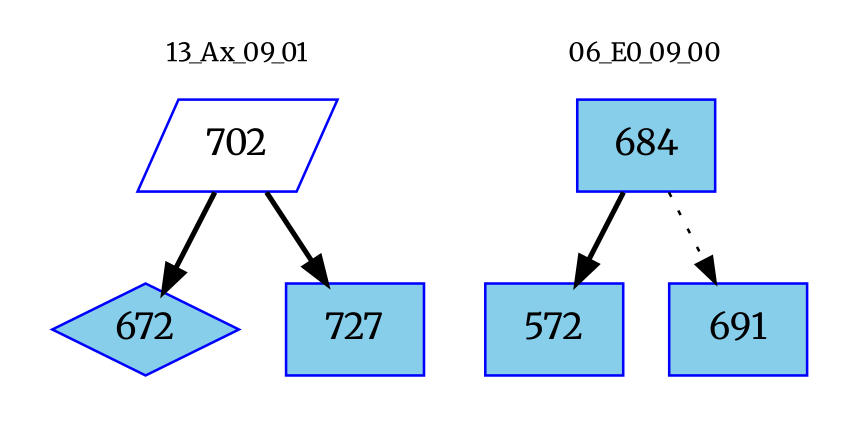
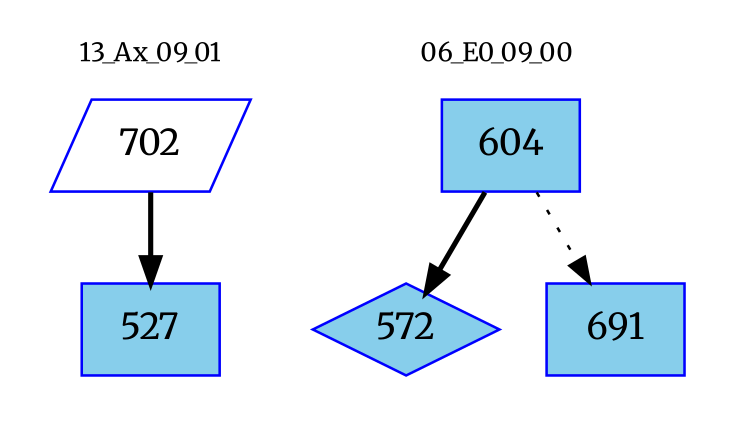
(646, 146) -> (511, 146)
(146, 329) -> none
(355, 329) -> (151, 329)
(554, 329) -> (406, 329)
